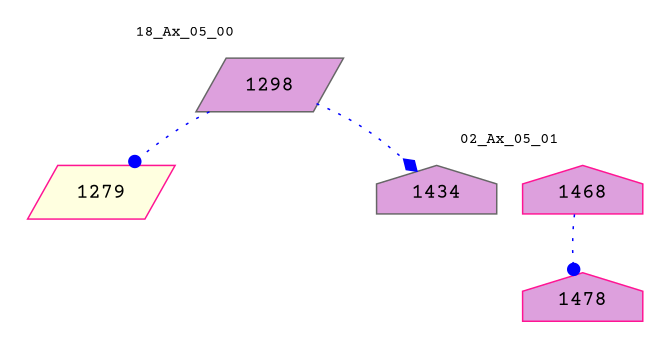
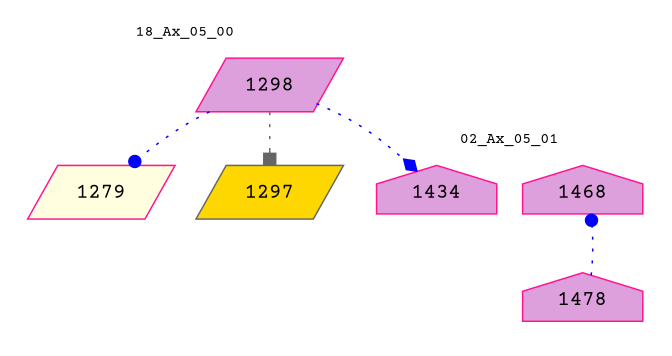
(270, 85) -> (270, 85)
none -> (270, 192)
(437, 192) -> (437, 192)
(573, 239) -> (593, 251)
